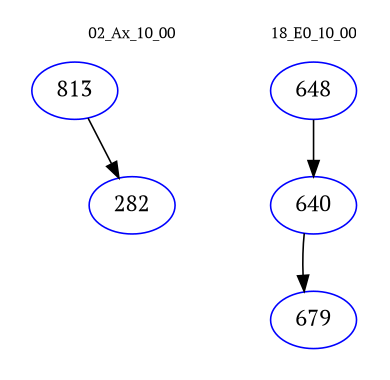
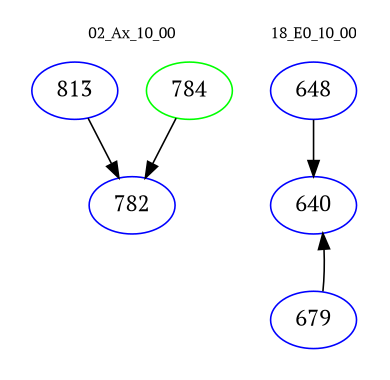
none -> (189, 91)
(132, 205) -> (132, 205)
(303, 254) -> (324, 270)
